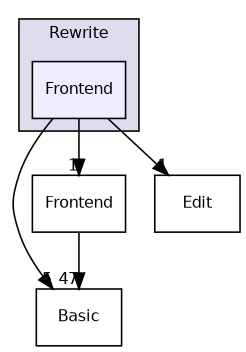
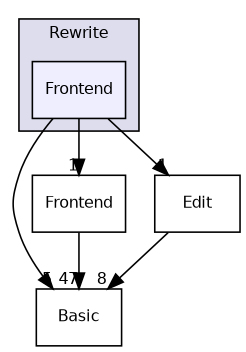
none -> (144, 255)
